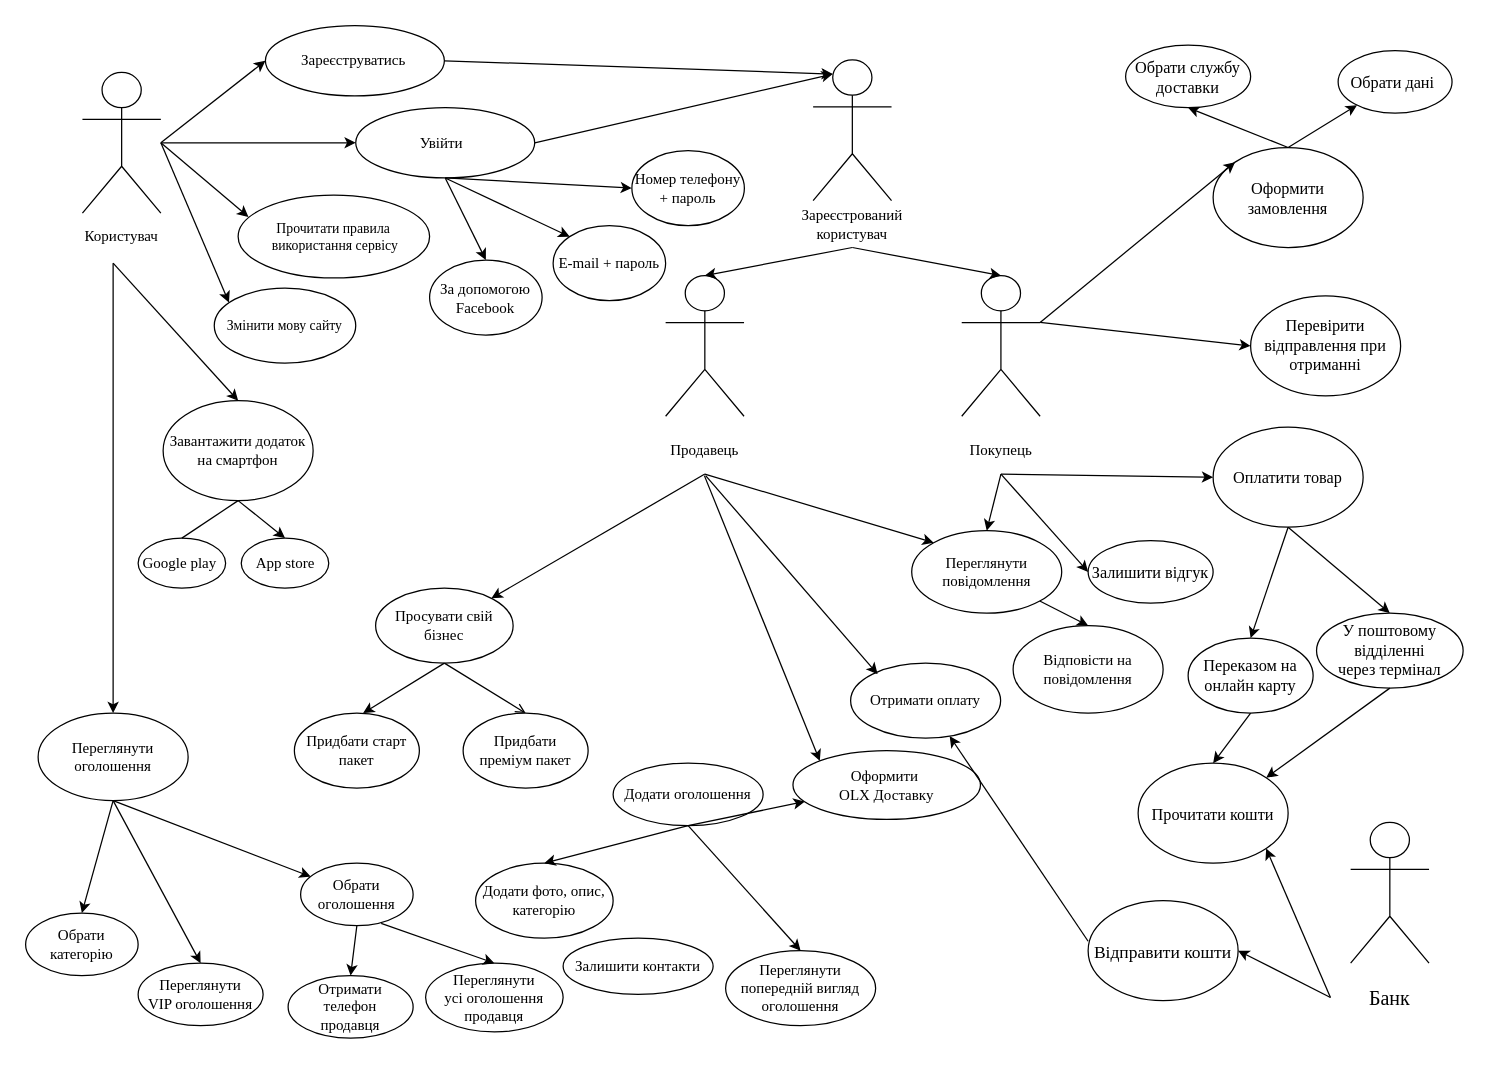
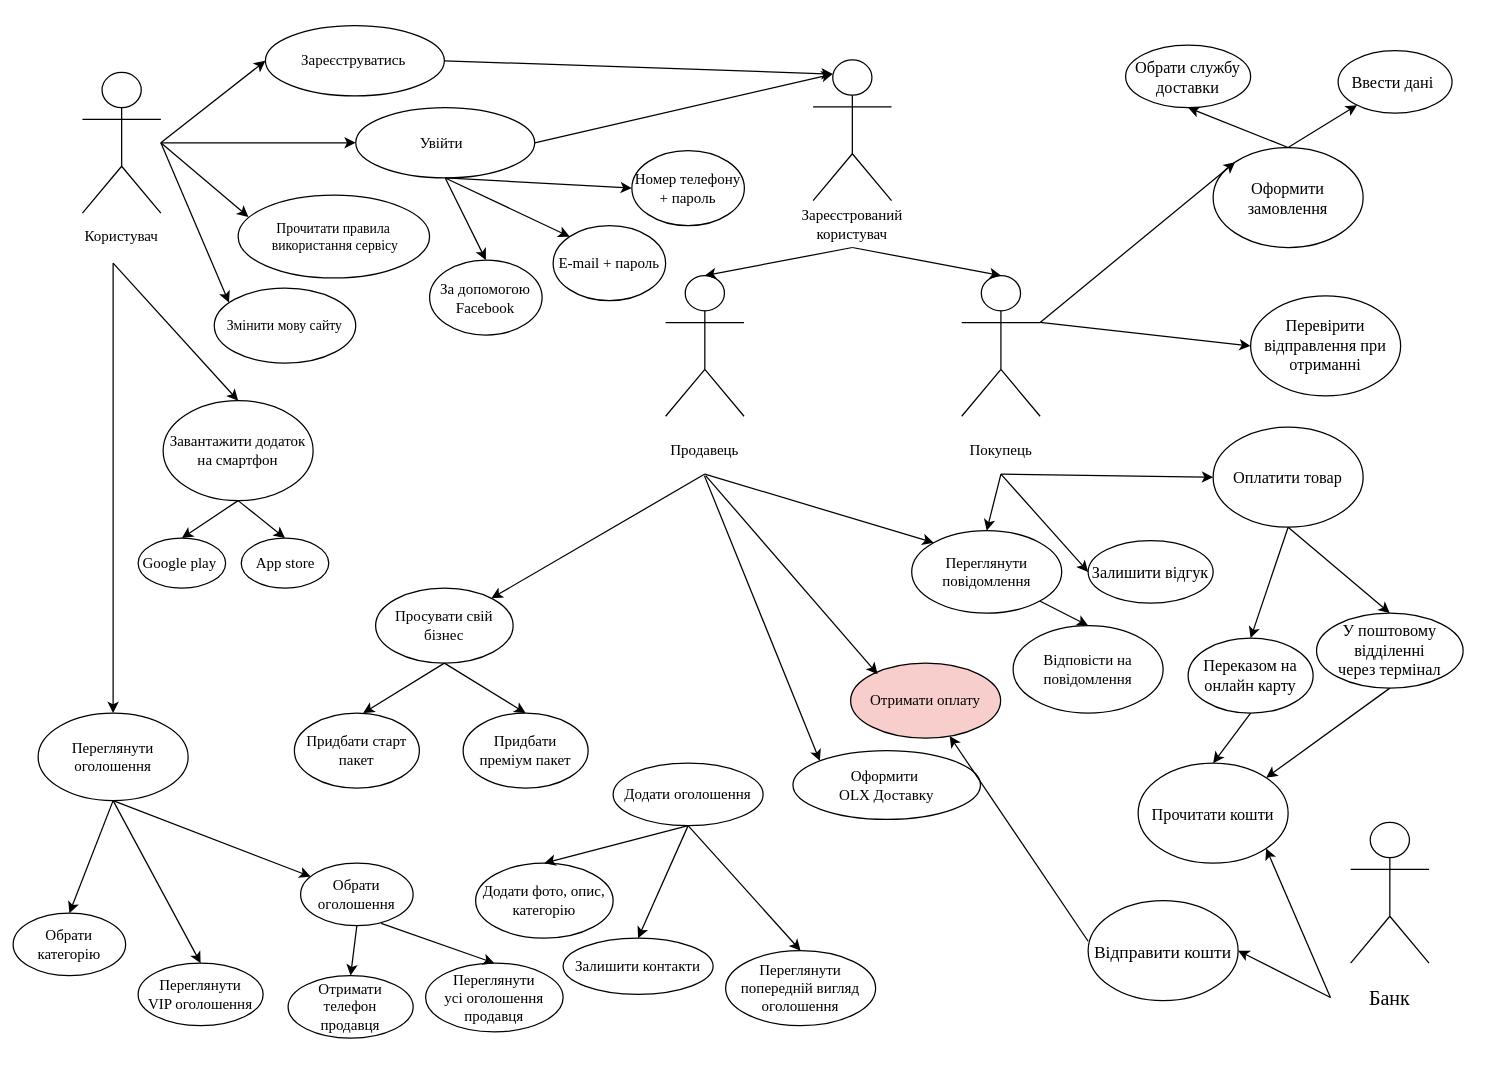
(1395, 82) -> (1395, 82)
(188, 534) -> (190, 533)
(926, 701) -> (926, 701)
(519, 709) -> (517, 708)
(744, 814) -> (665, 879)
(82, 944) -> (69, 944)
